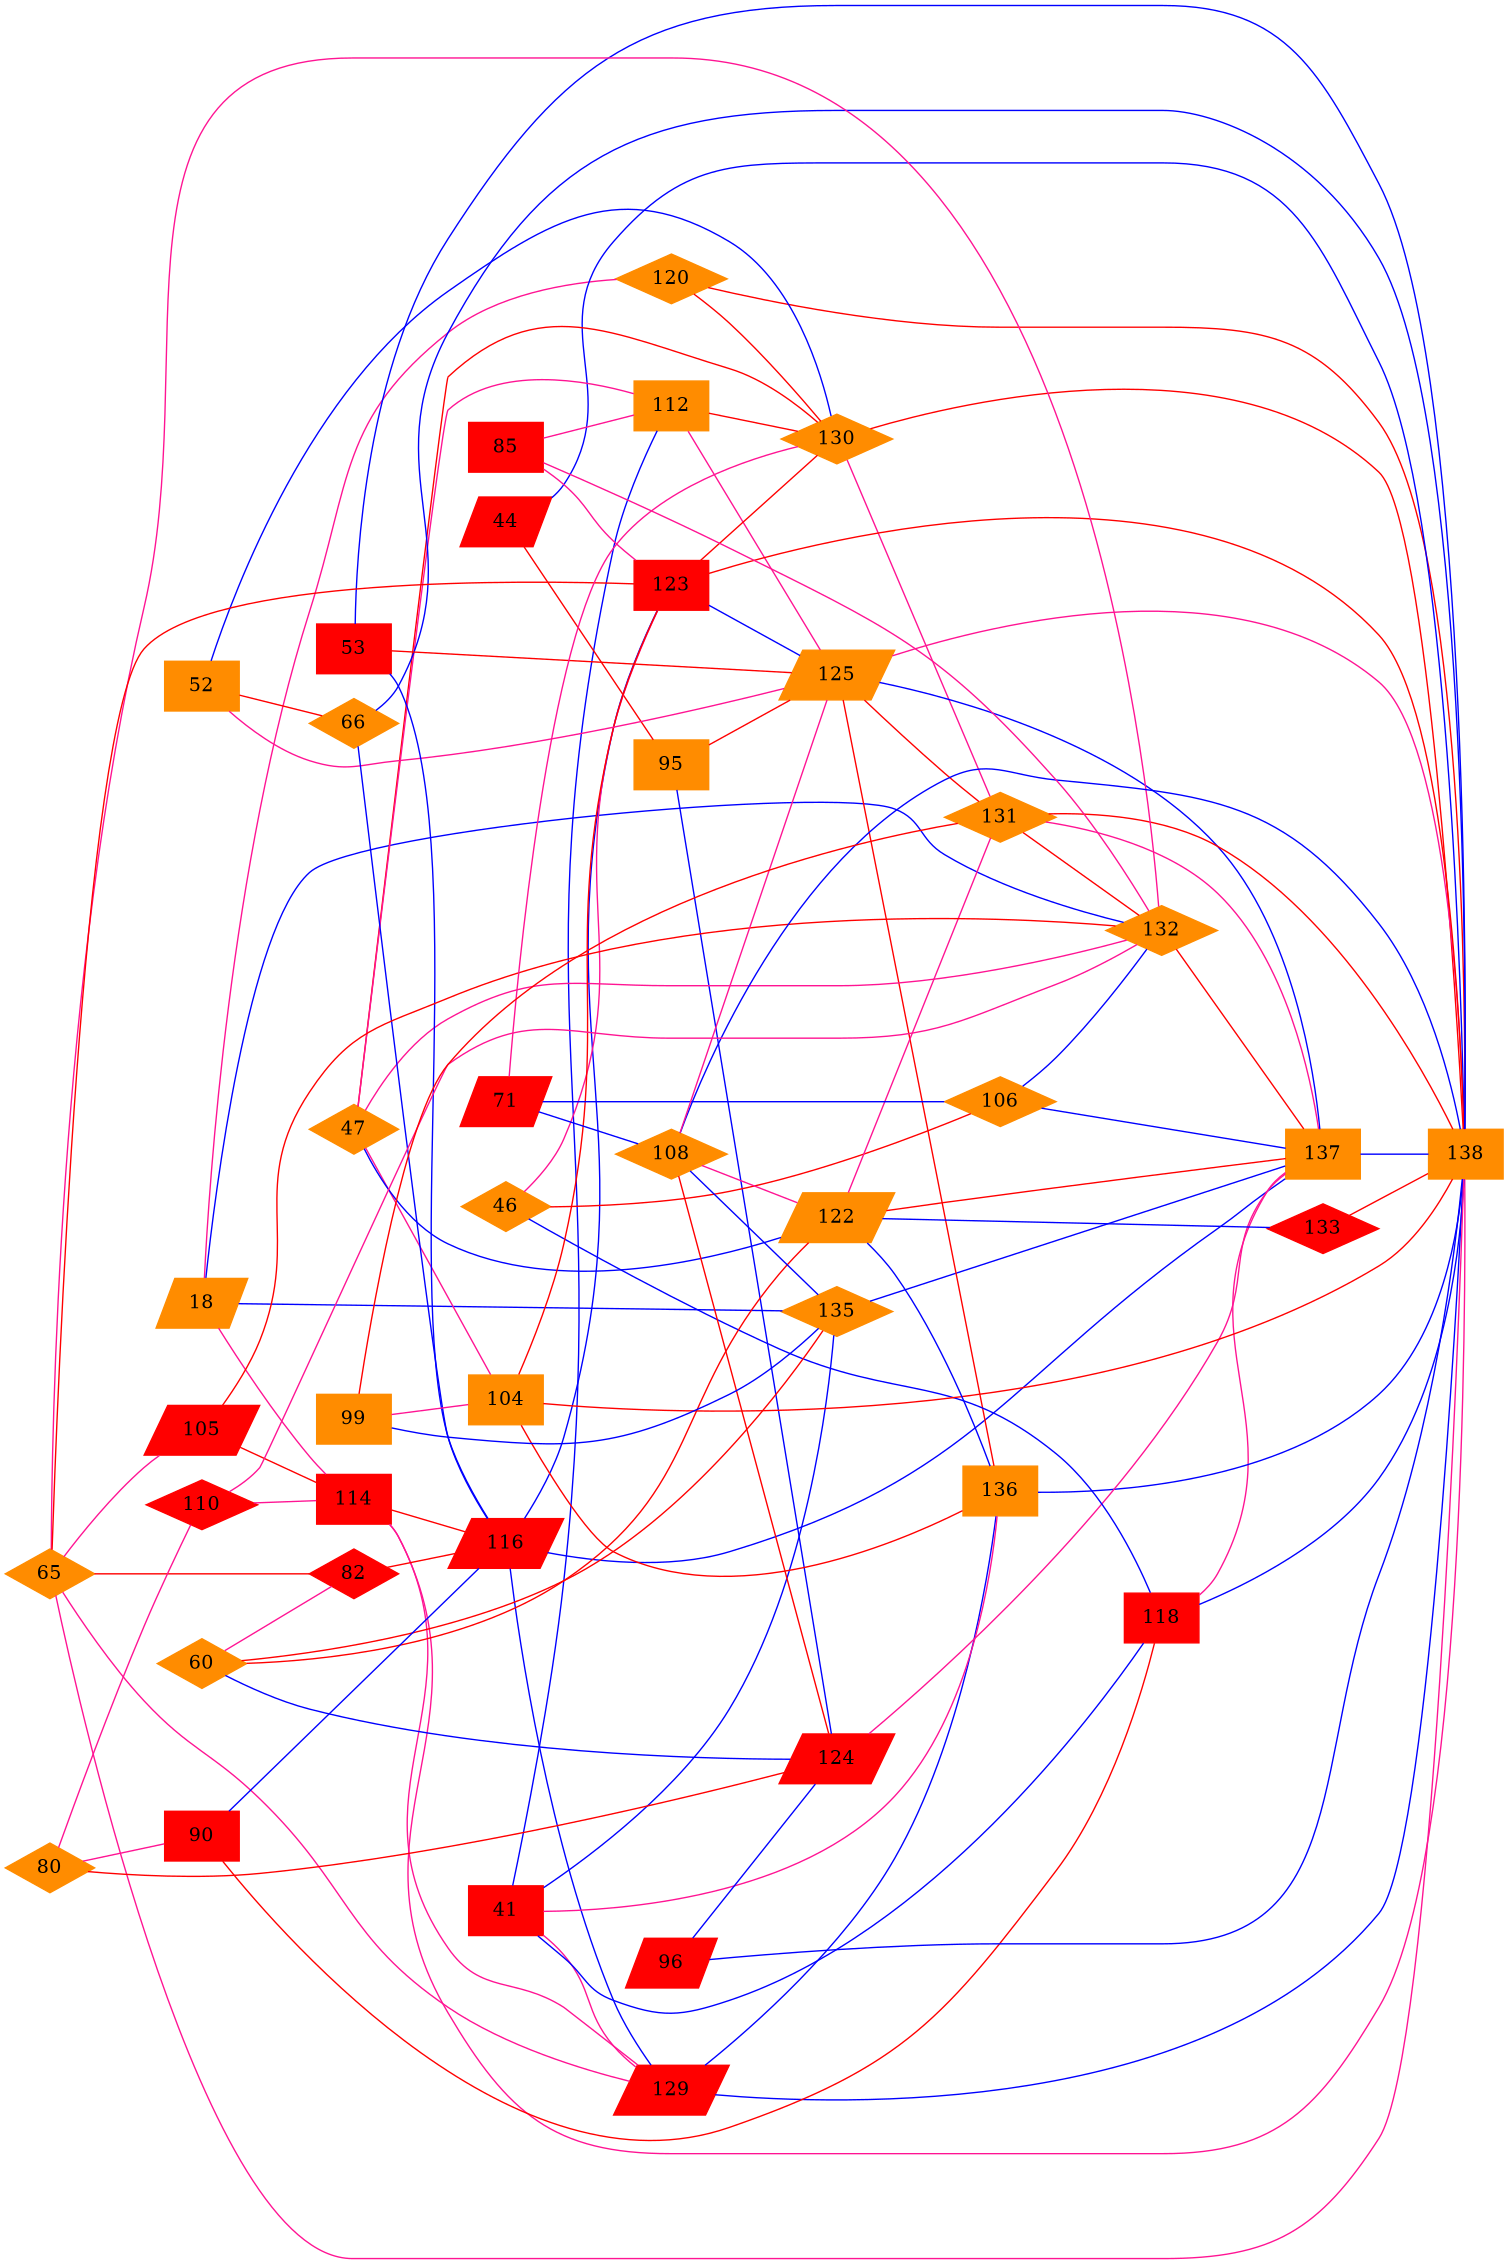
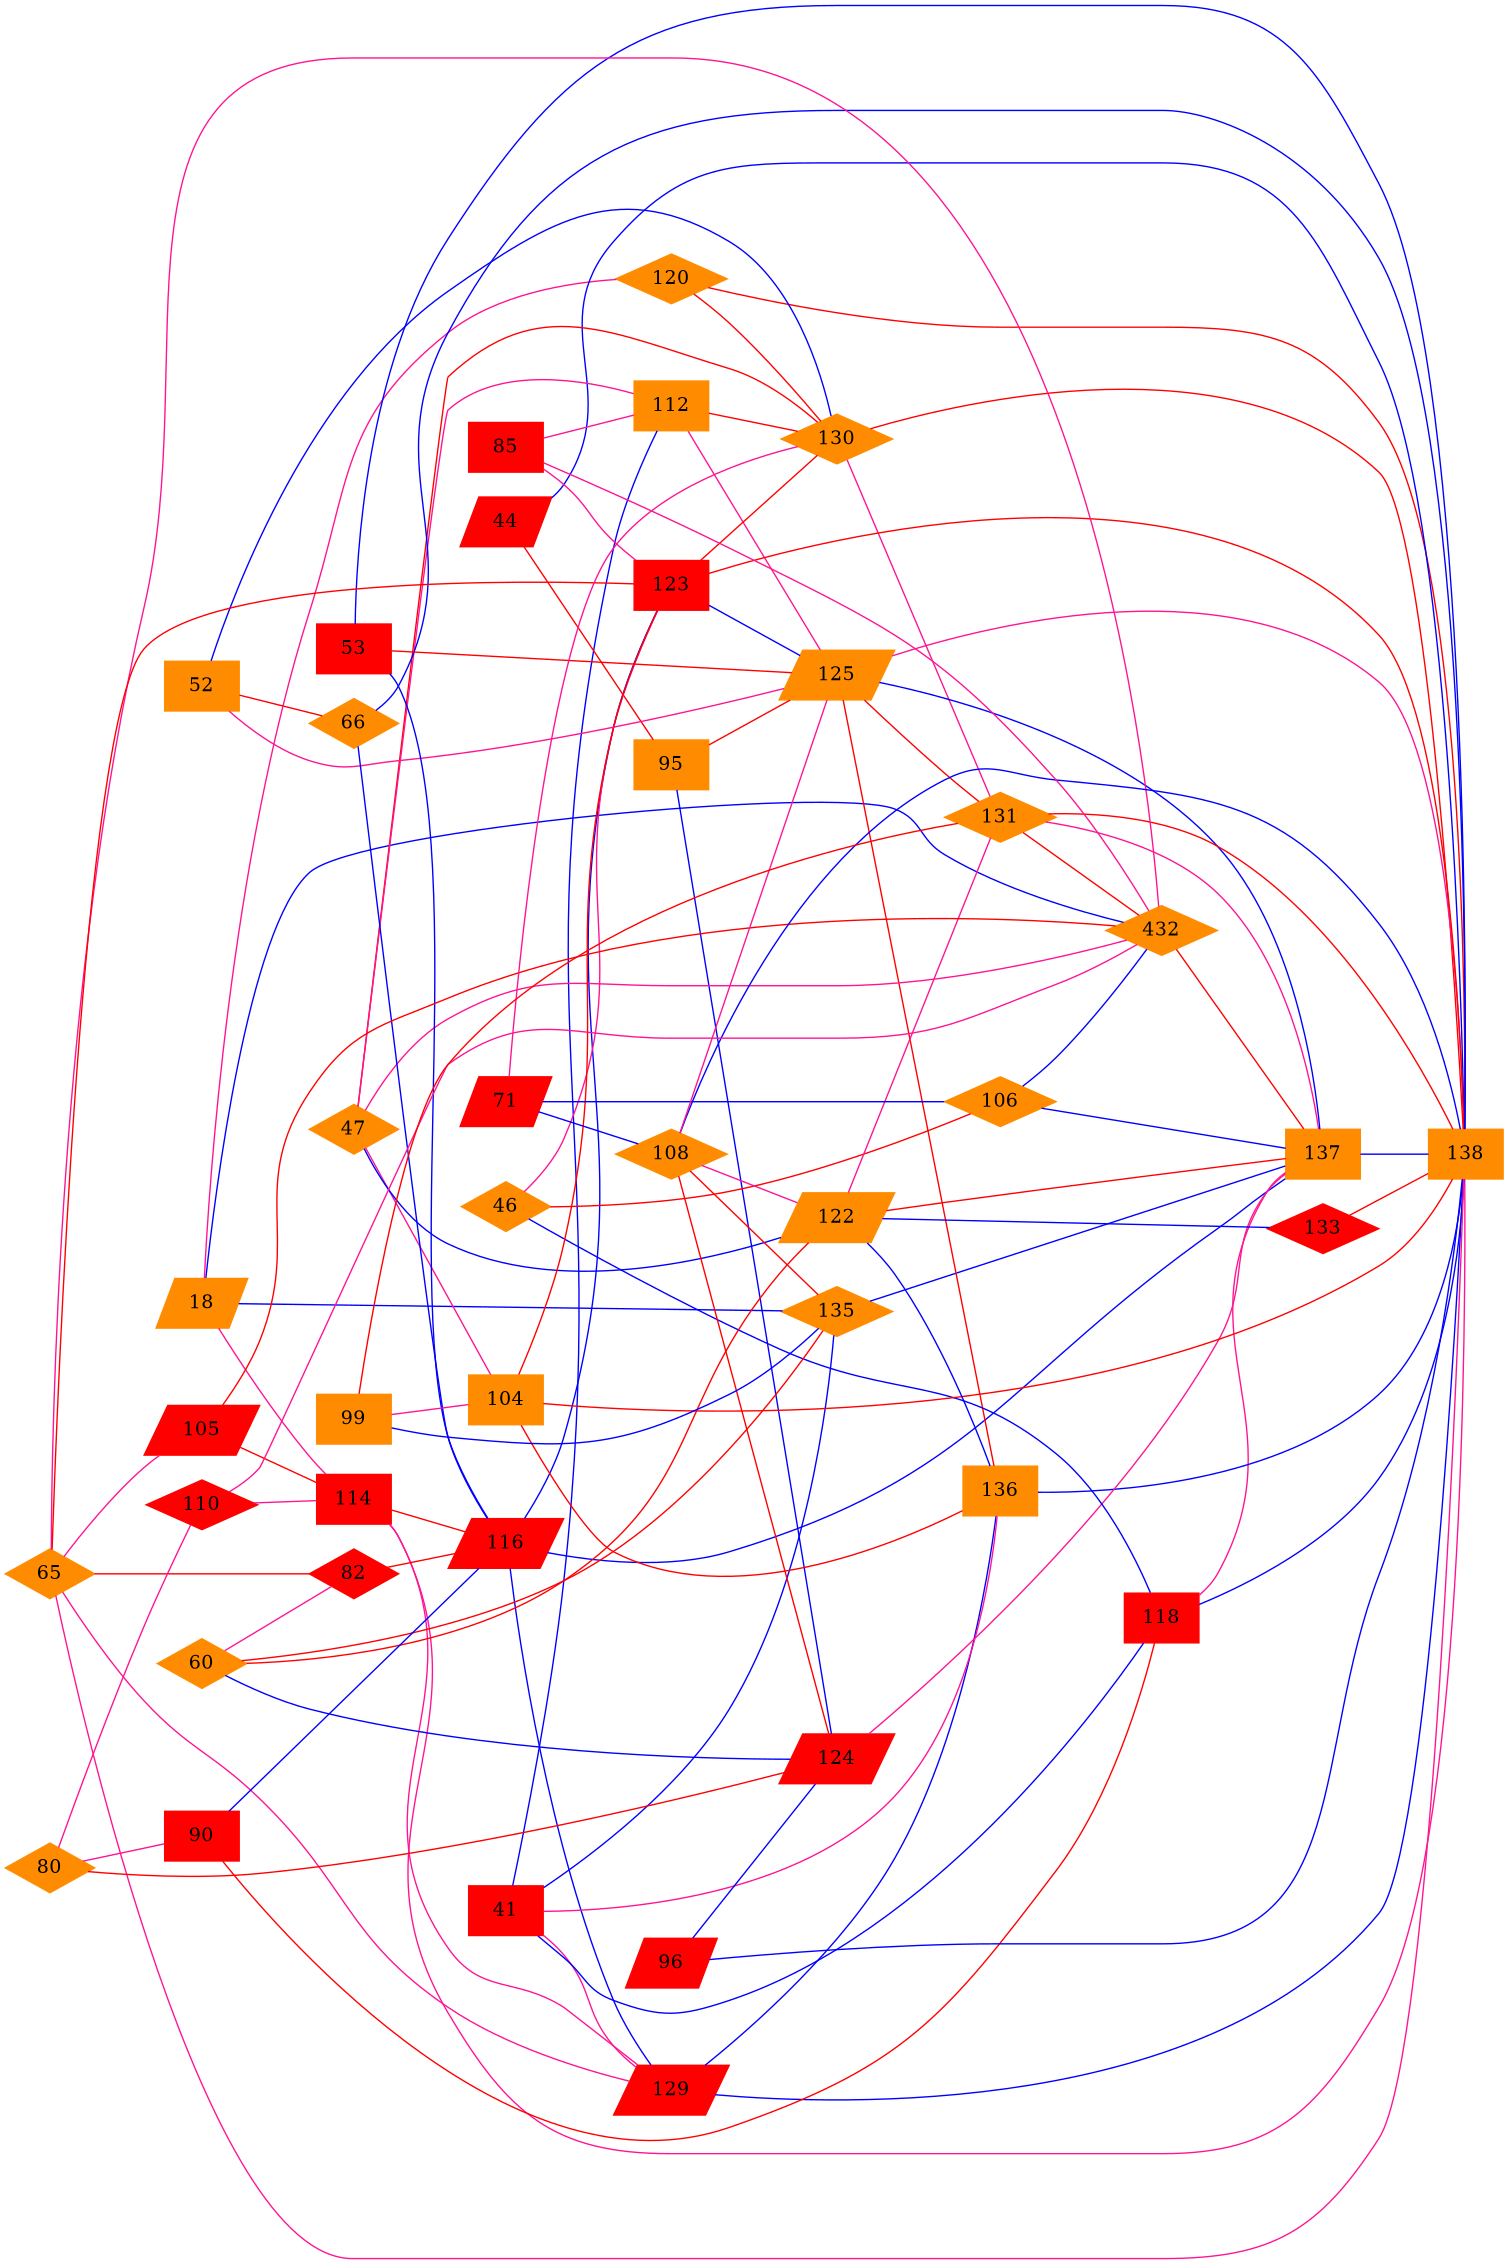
(1162, 930) -> (1162, 930)
(738, 1217) -> (738, 1217)
